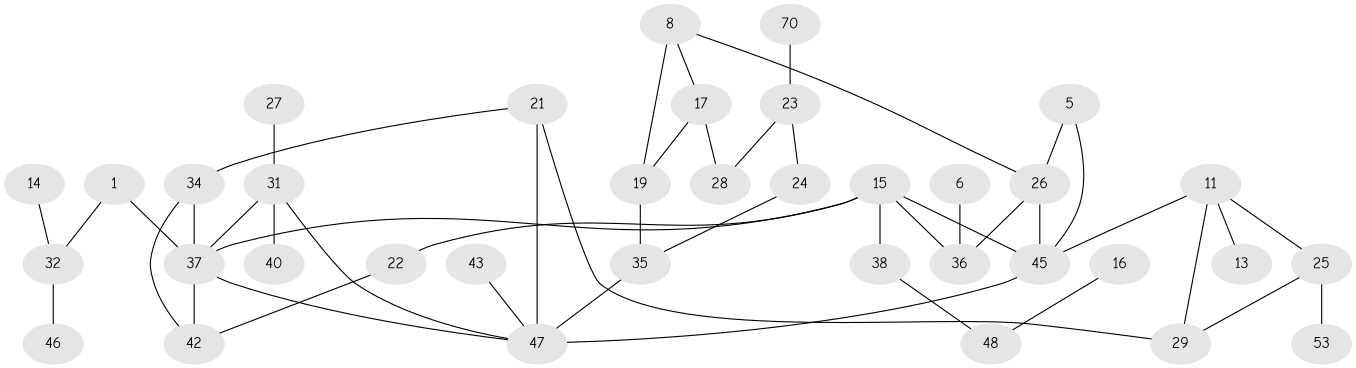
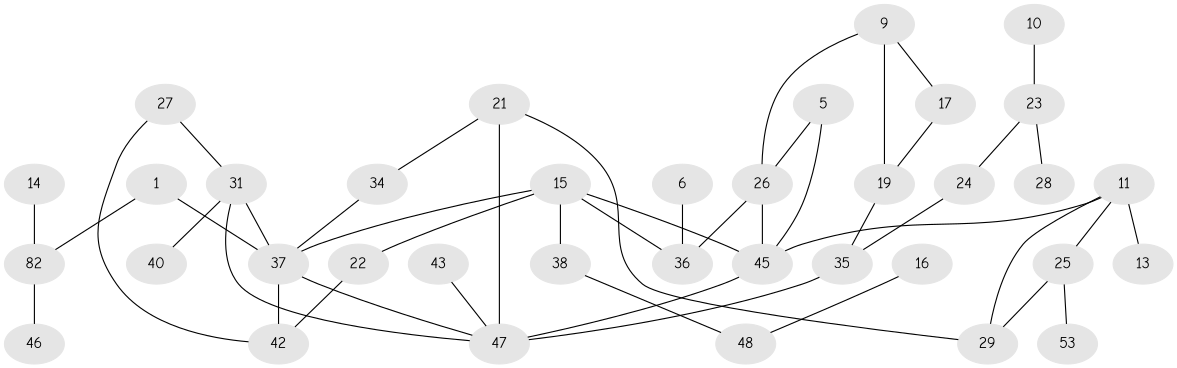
(670, 24) -> (884, 24)
(790, 24) -> (1034, 24)
(711, 144) -> none
(53, 264) -> (34, 264)
(150, 264) -> (108, 270)
